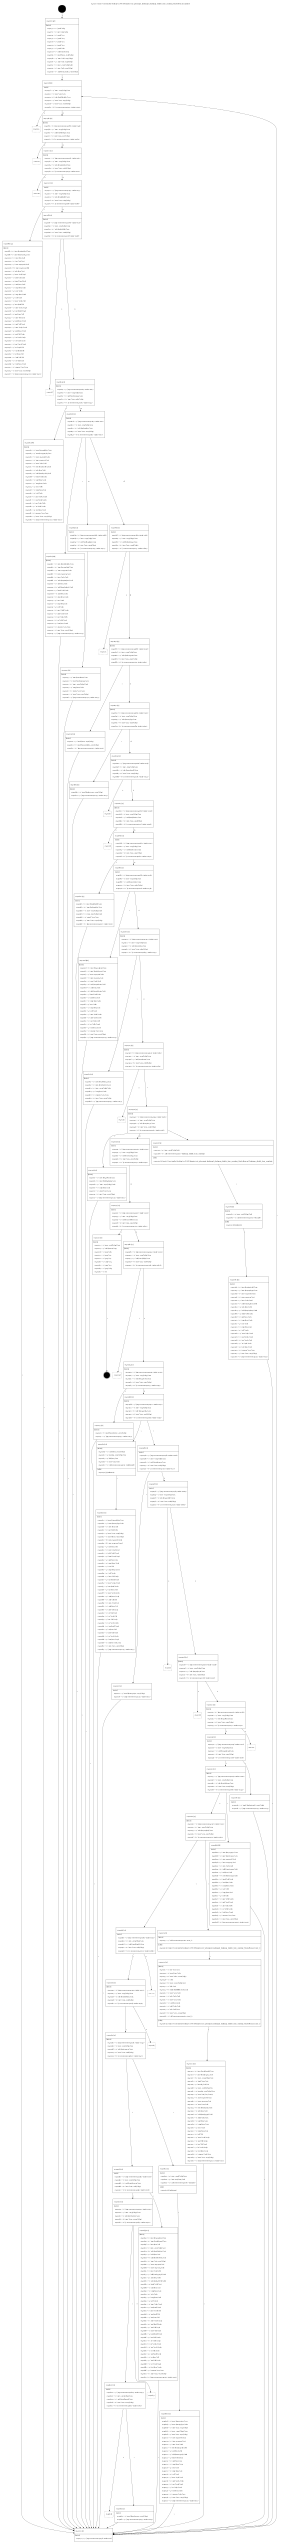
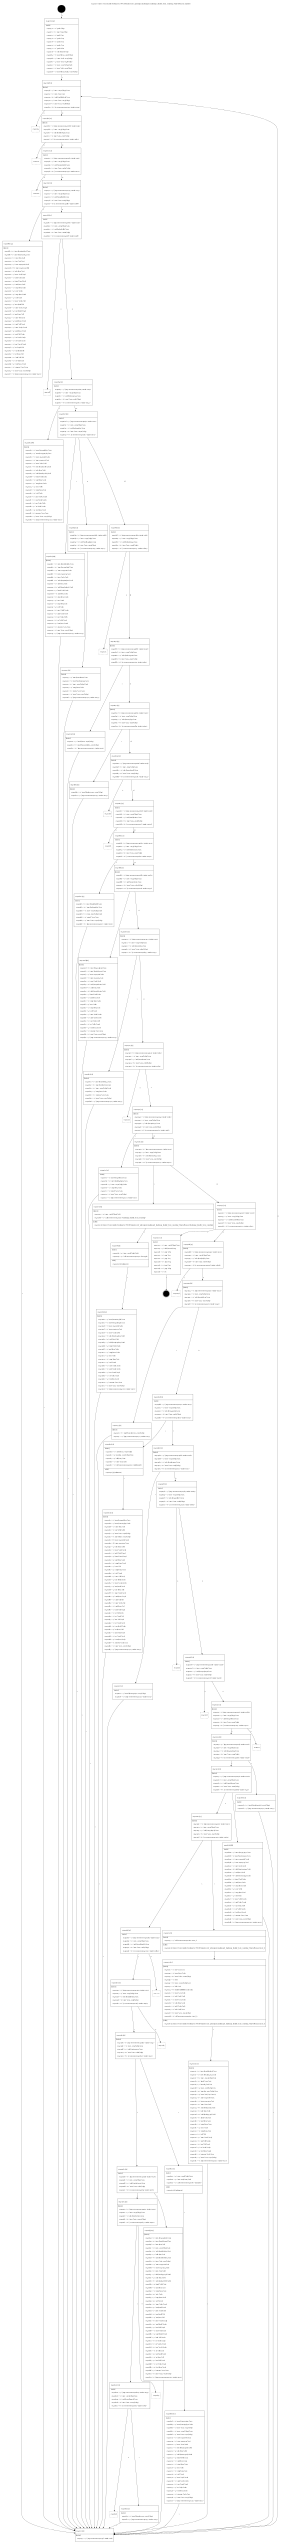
(177, 1135) -> (153, 1184)
